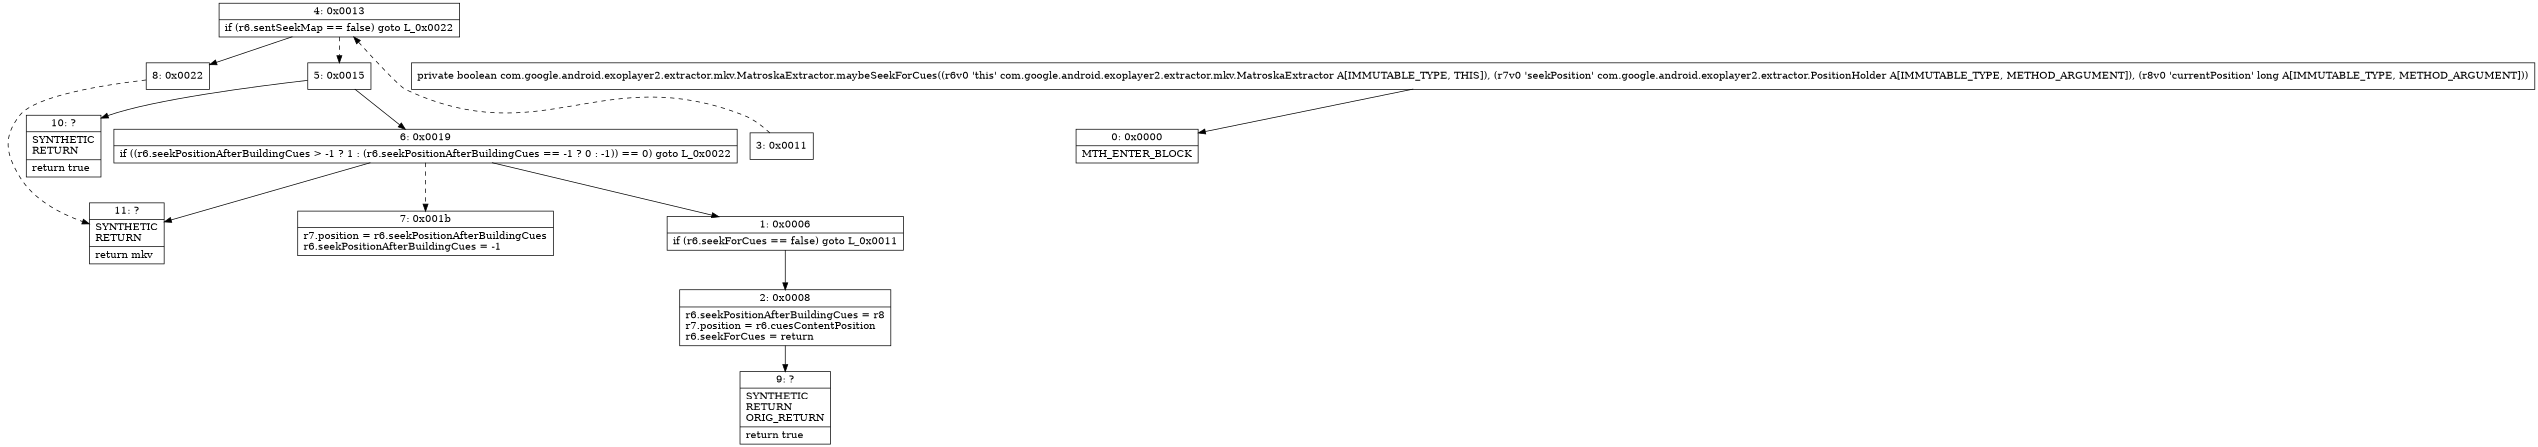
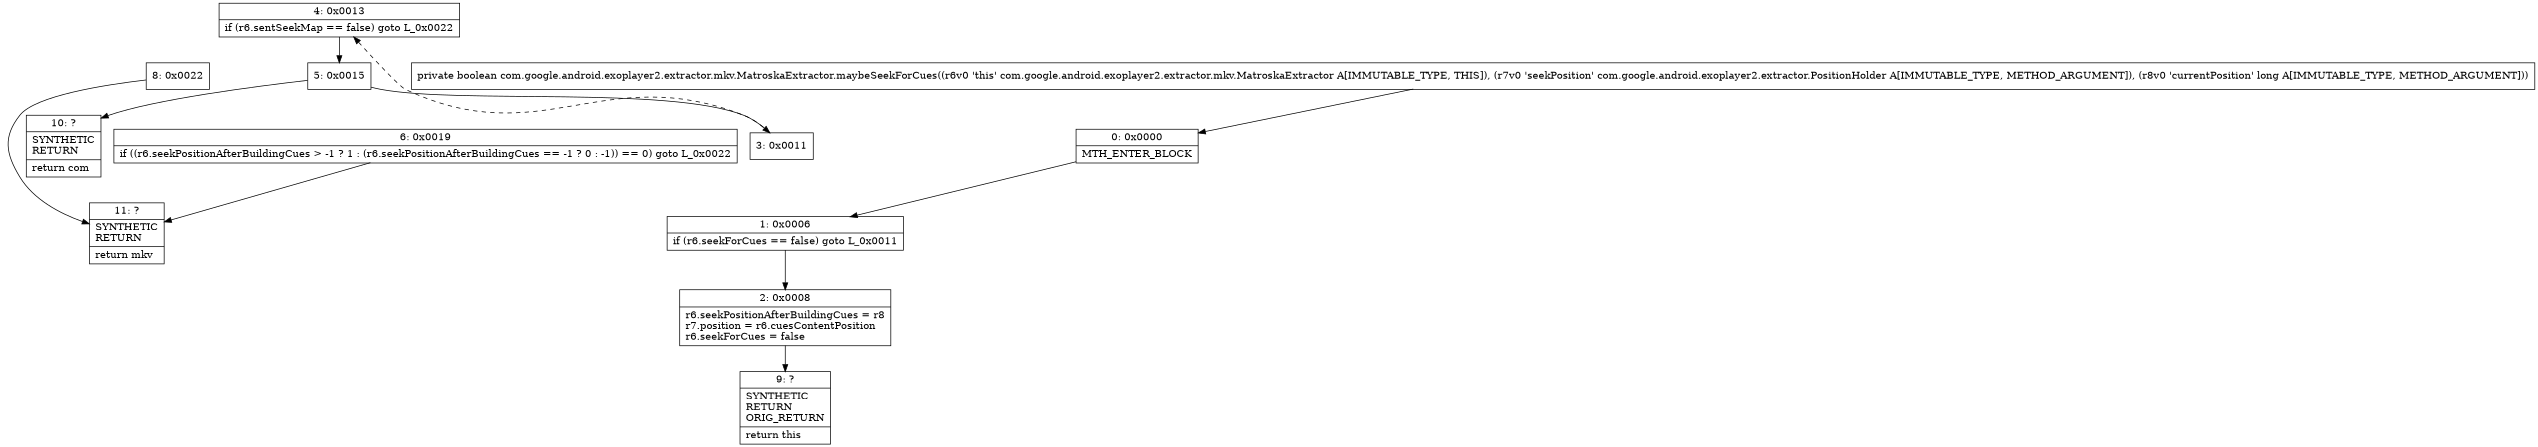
(339, 46) -> (339, 46)
(254, 50) -> none
(377, 107) -> (570, 97)
(16, 120) -> (16, 120)
(61, 168) -> (61, 168)
(602, 189) -> (967, 188)
(426, 233) -> none
(750, 337) -> (745, 337)
(775, 435) -> (774, 435)
